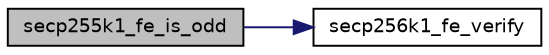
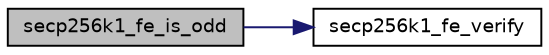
(126, 27) -> (126, 27)
